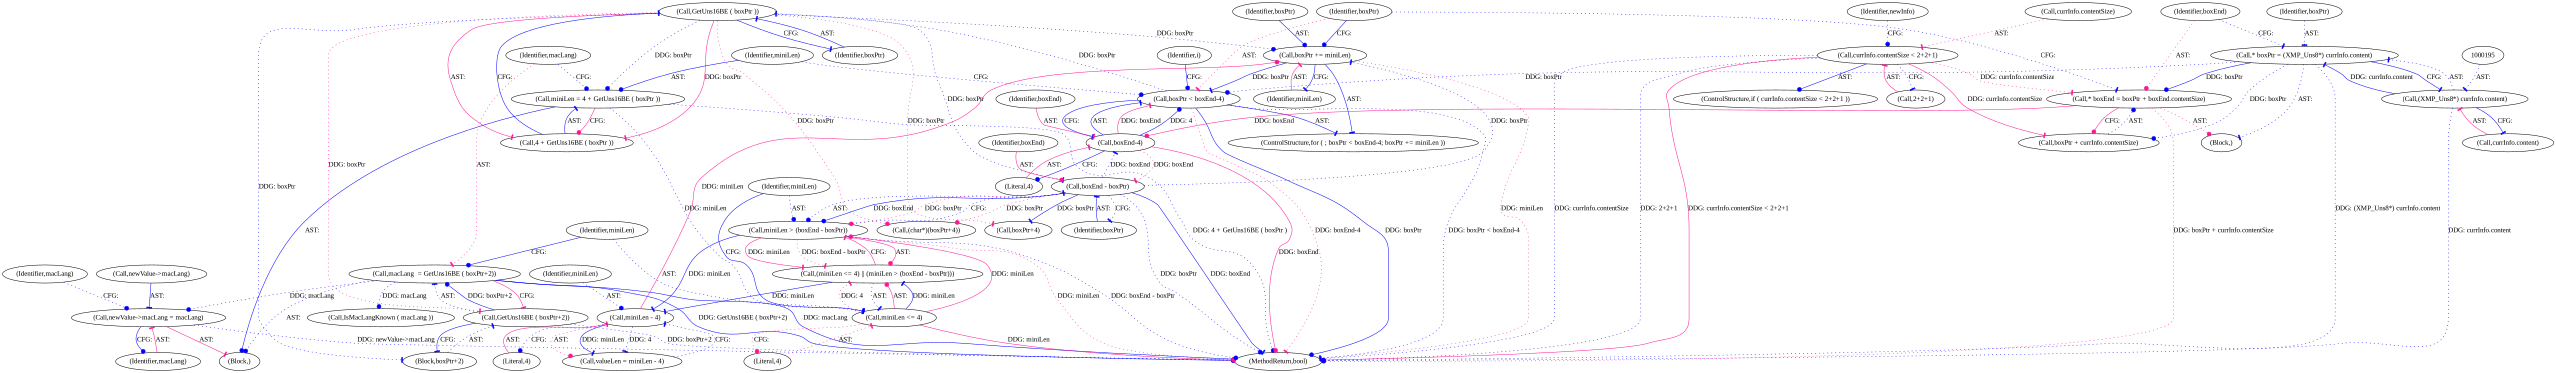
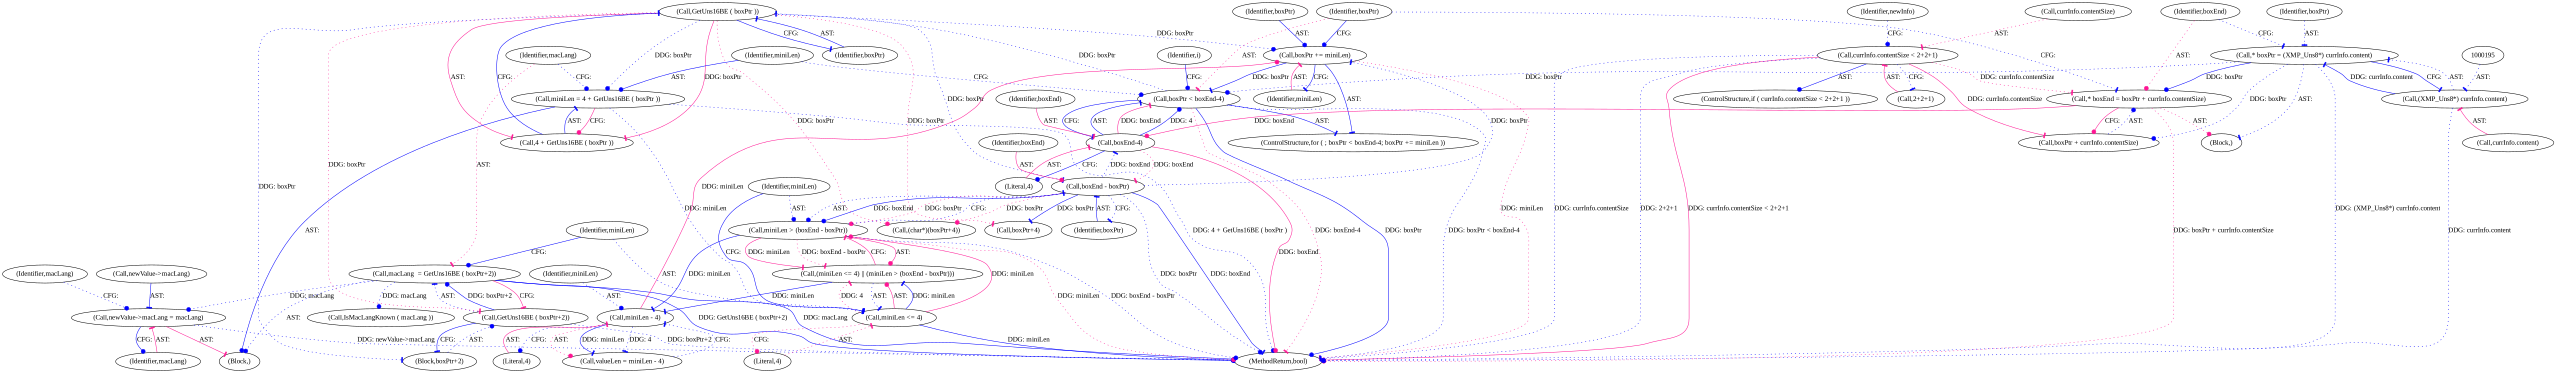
(2139, 99) -> (2139, 99)
(2491, 118) -> none
(467, 337) -> (467, 337)
(1004, 343) -> (1004, 343)
